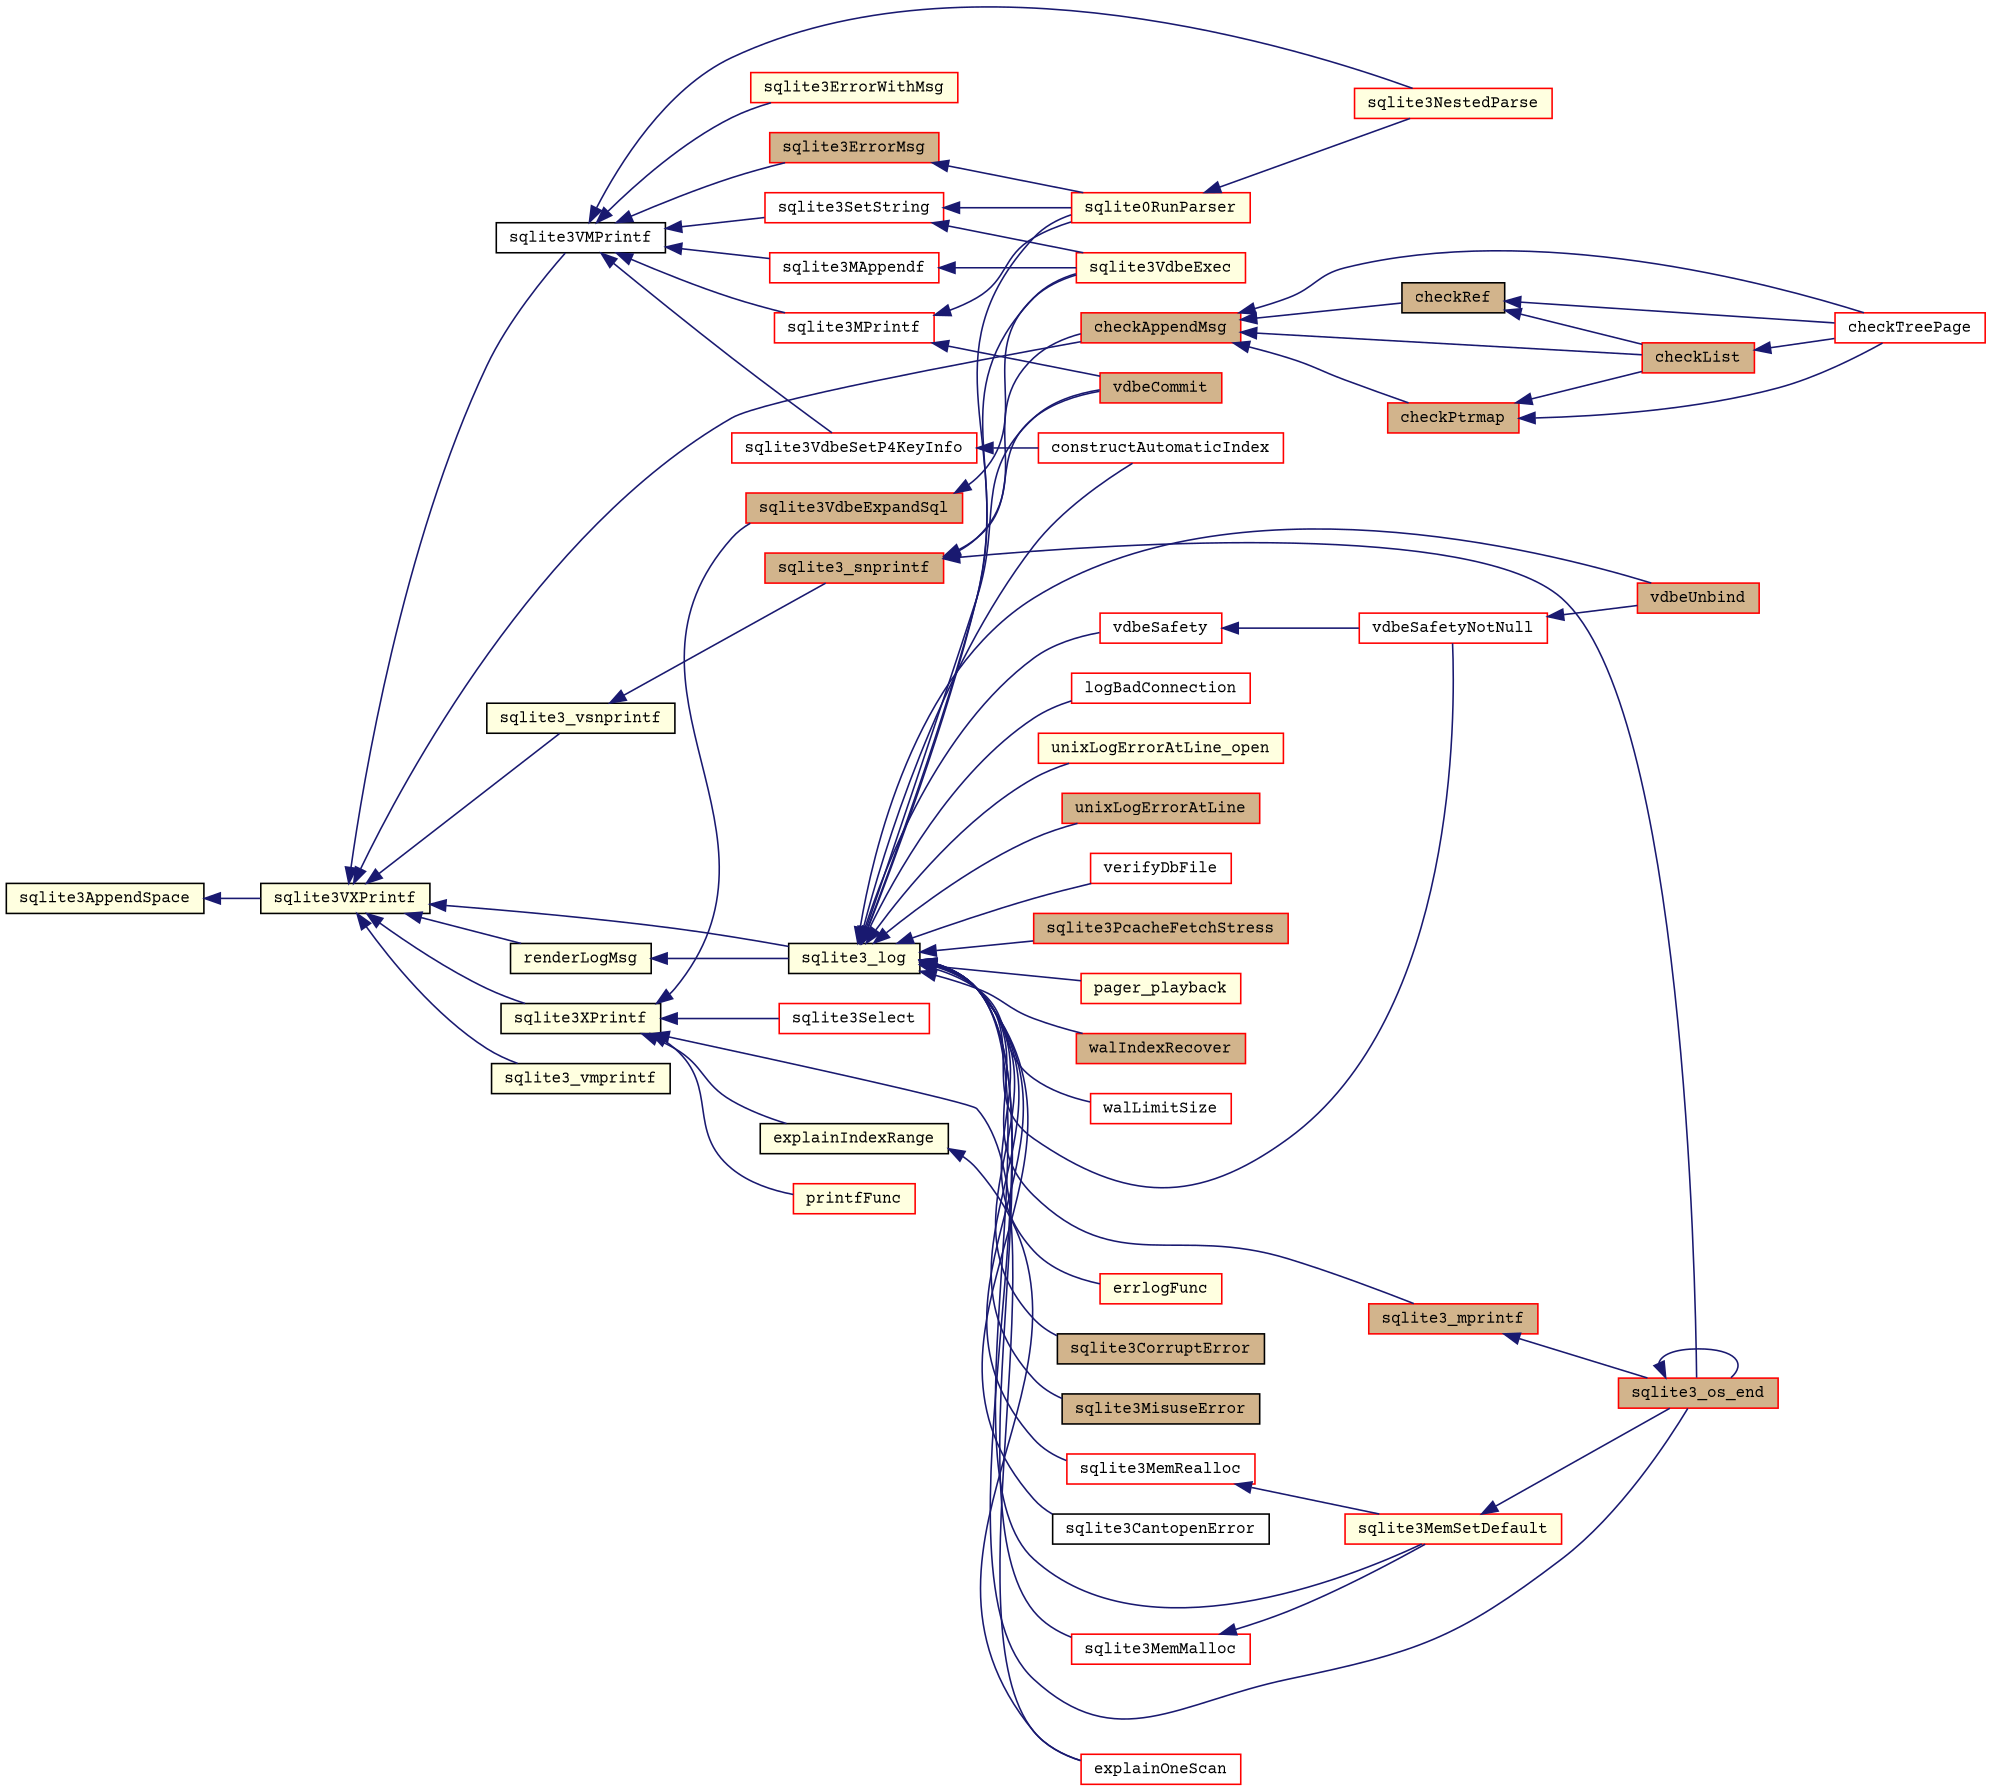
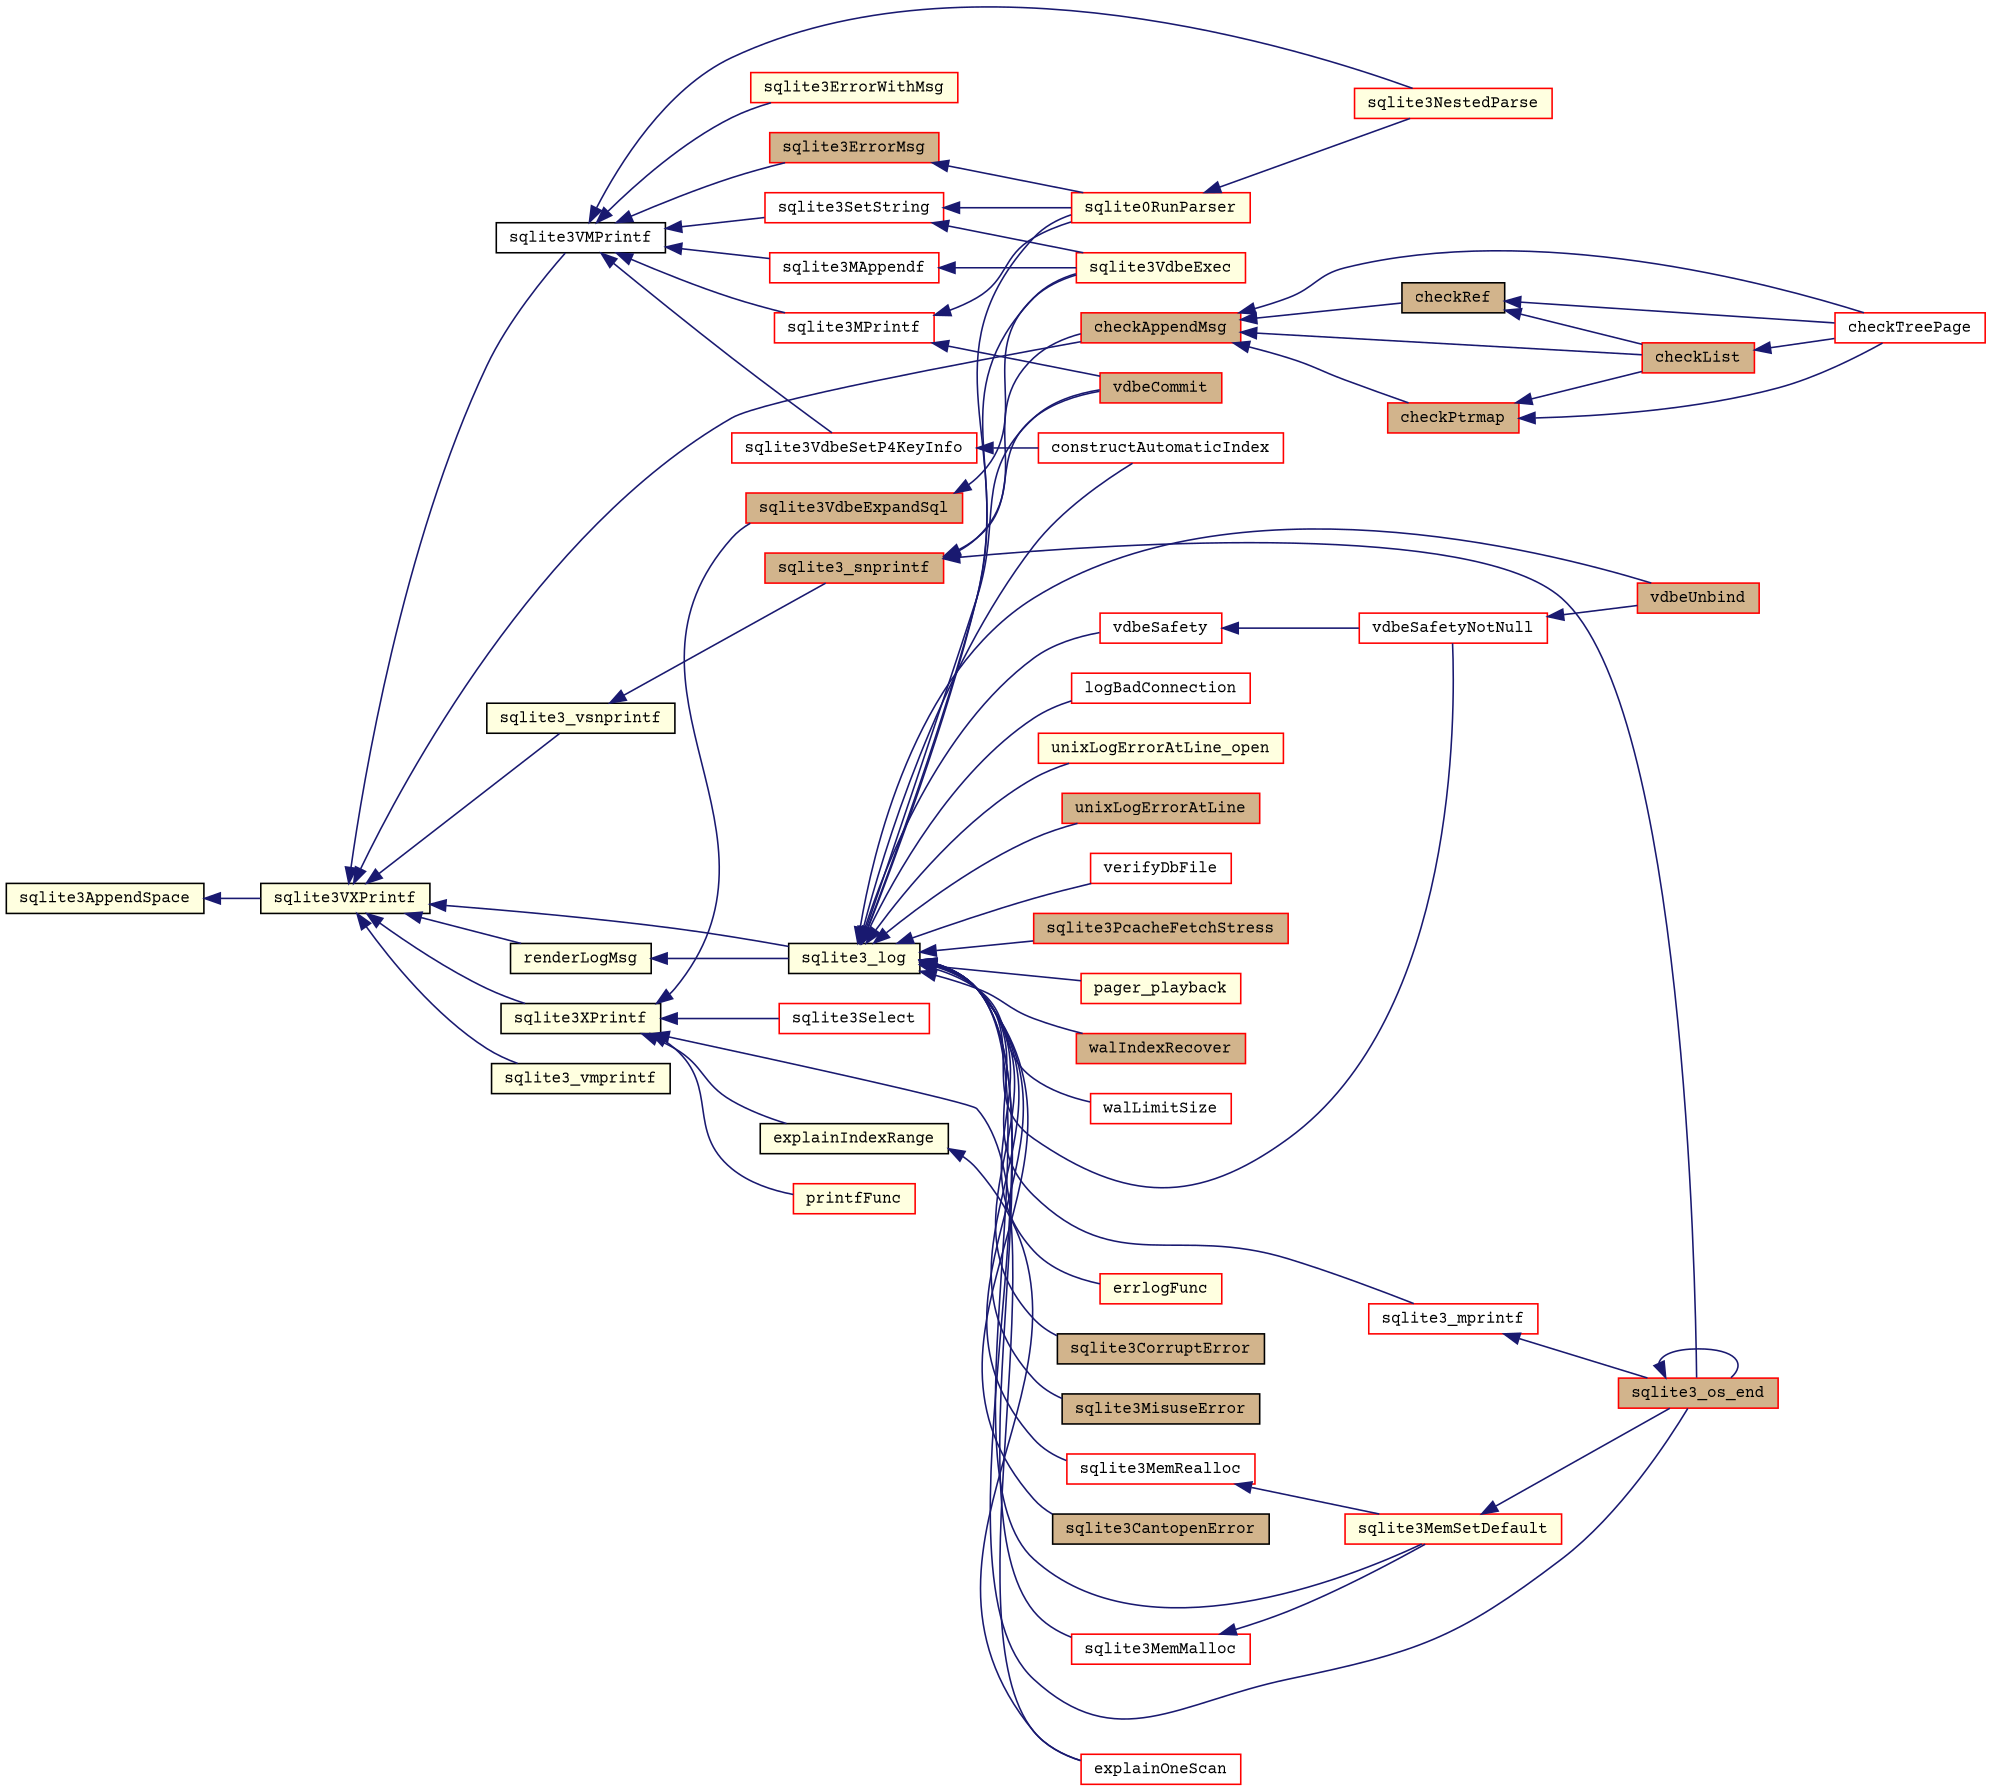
(1453, 1319) -> (1453, 1319)
(1161, 1529) -> (1161, 1529)
